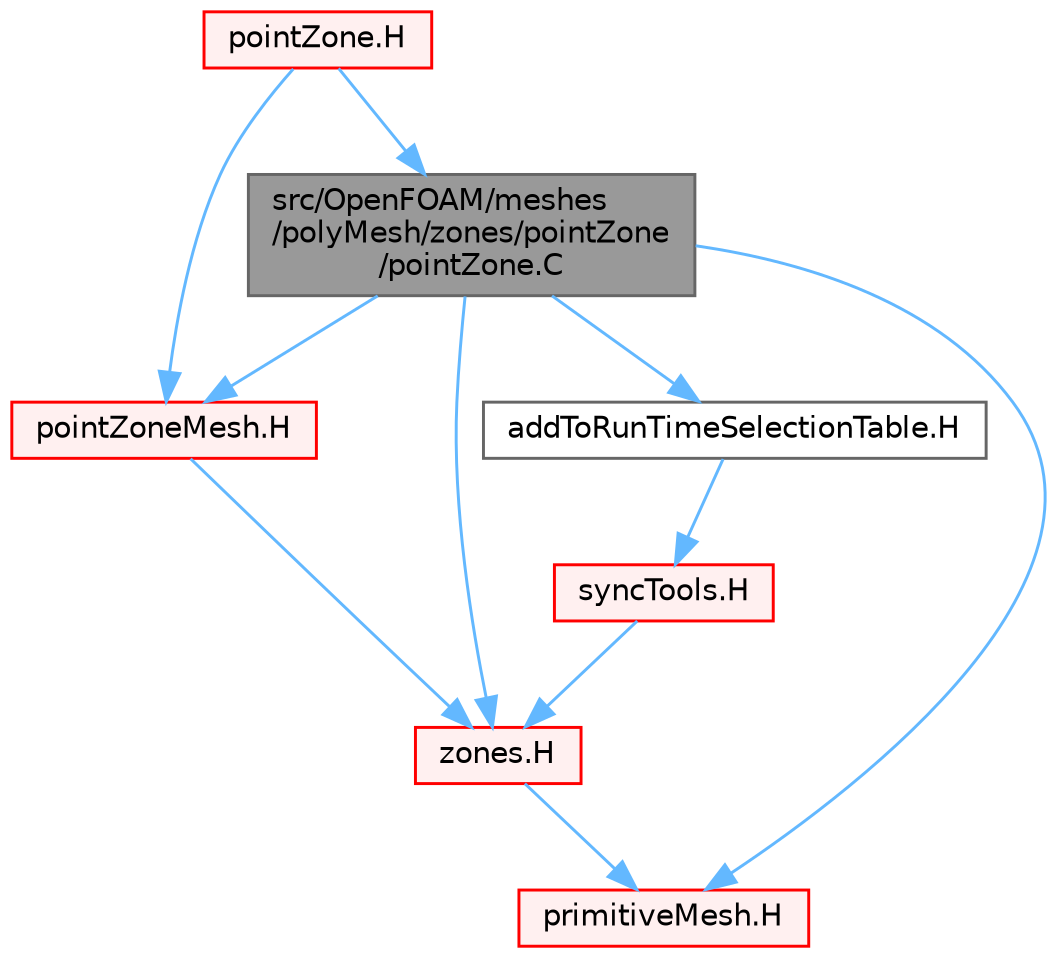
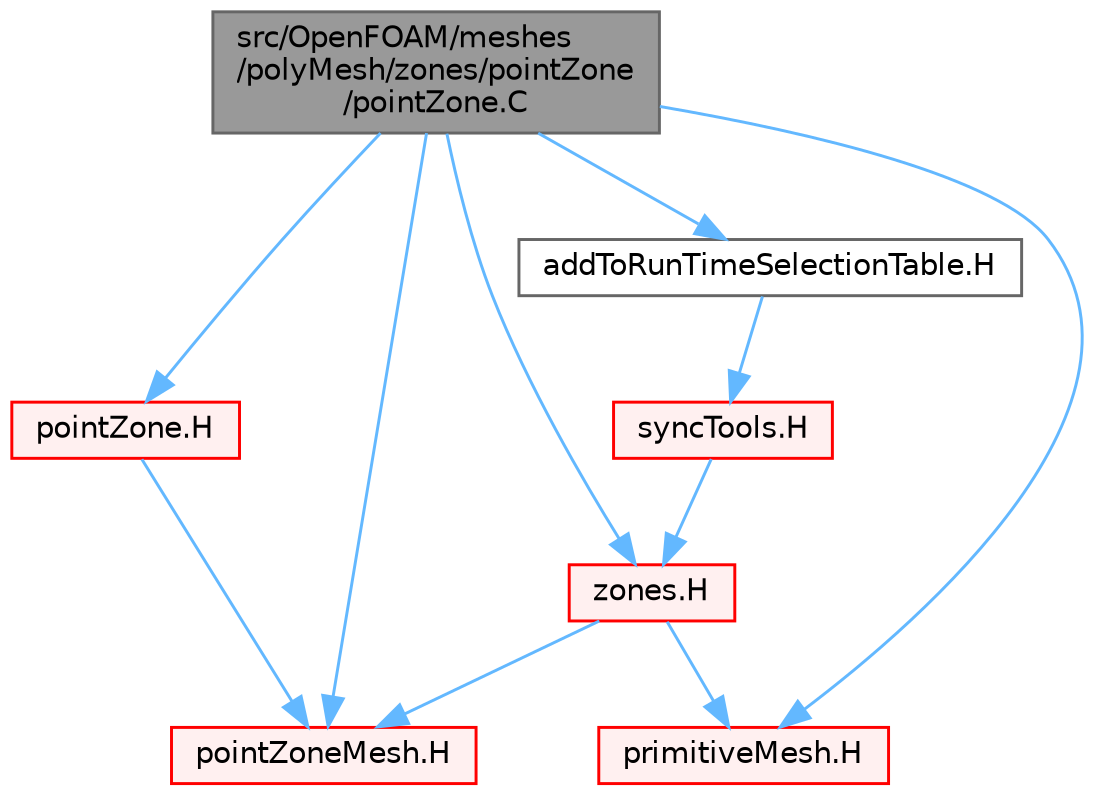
(372, 110) -> (270, 253)
(320, 583) -> (502, 667)
